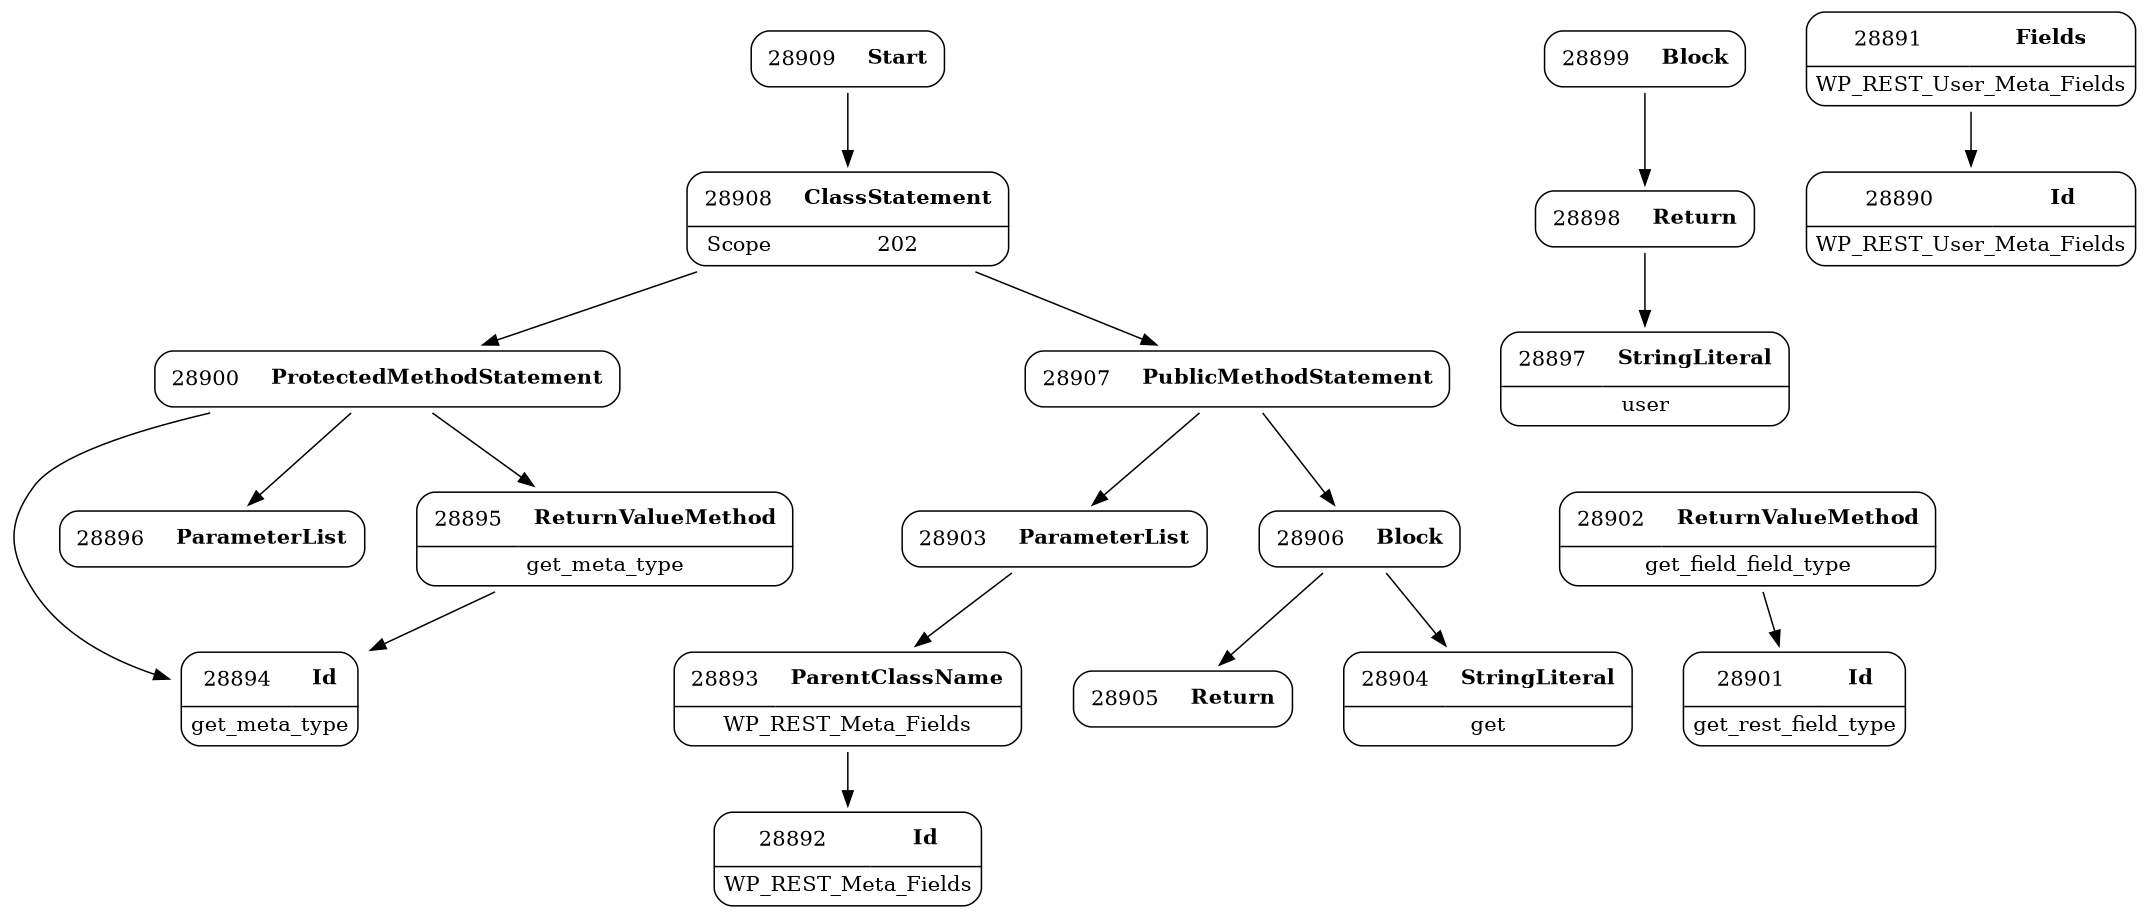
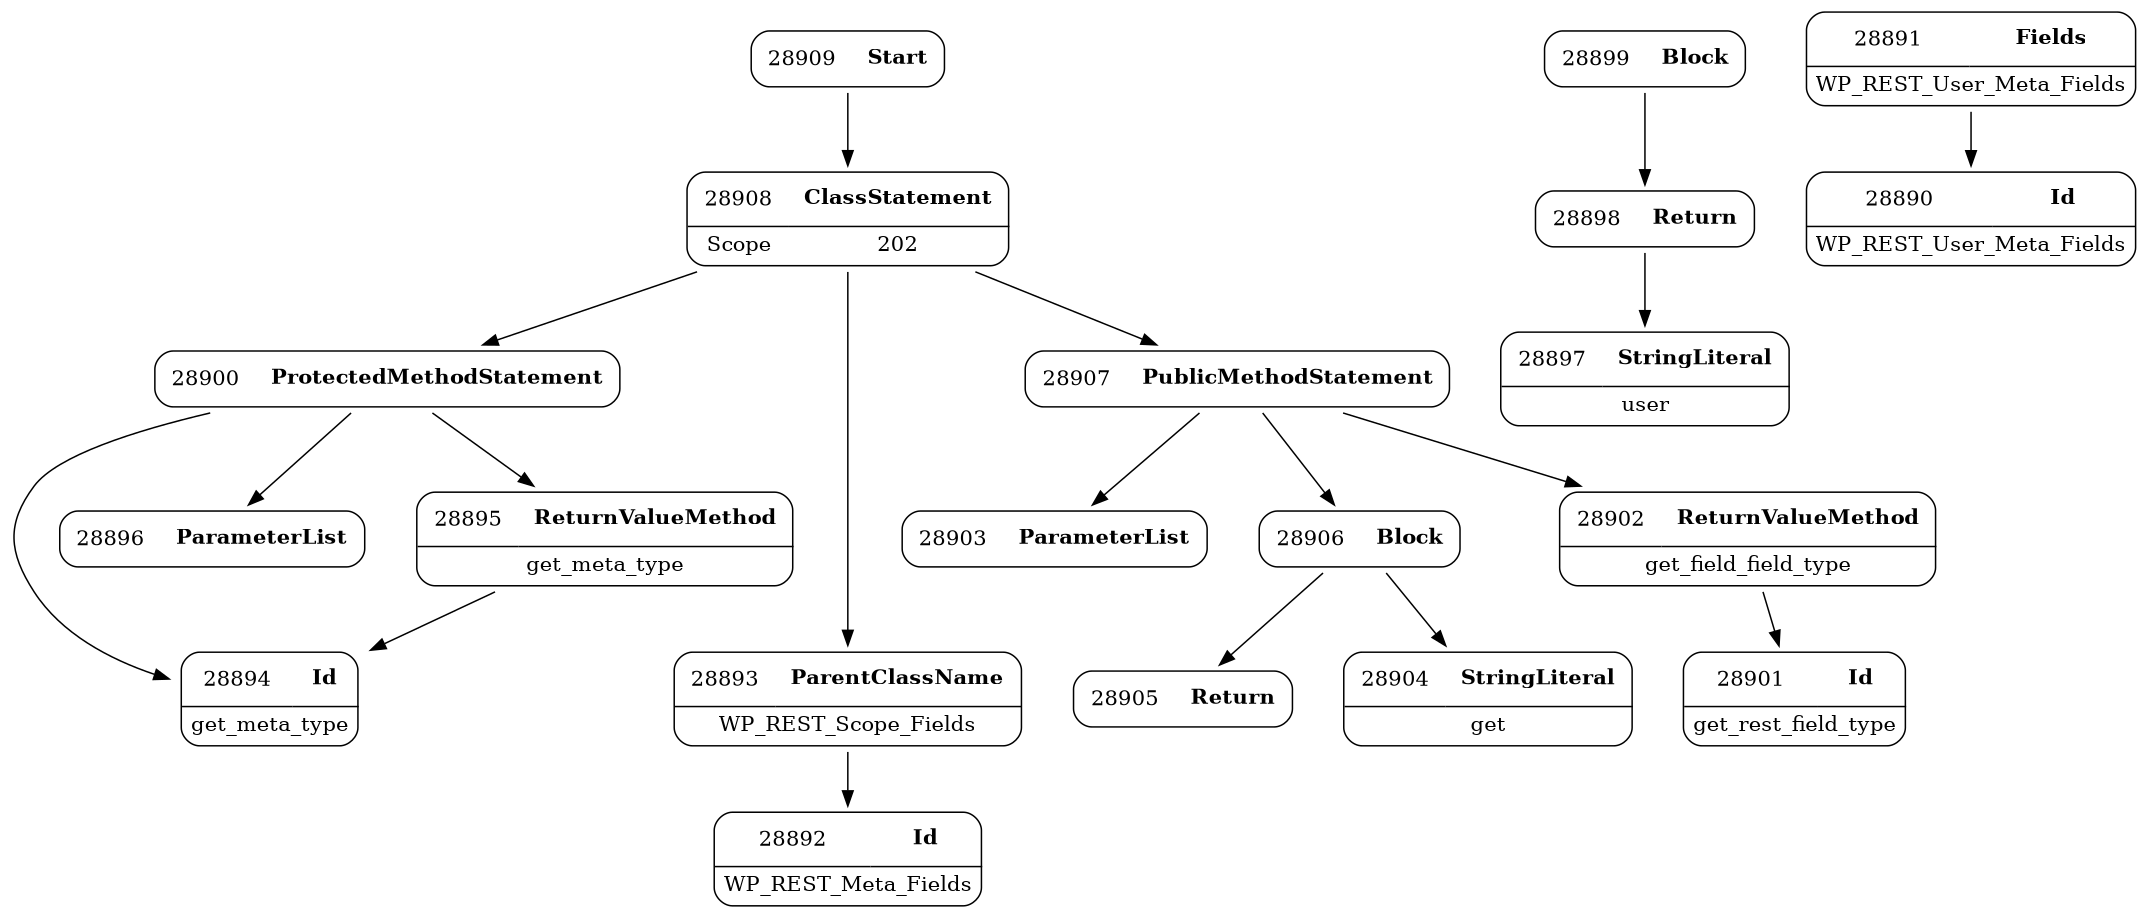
none -> (1455, 447)
(970, 605) -> (848, 451)
(848, 725) -> (848, 725)
